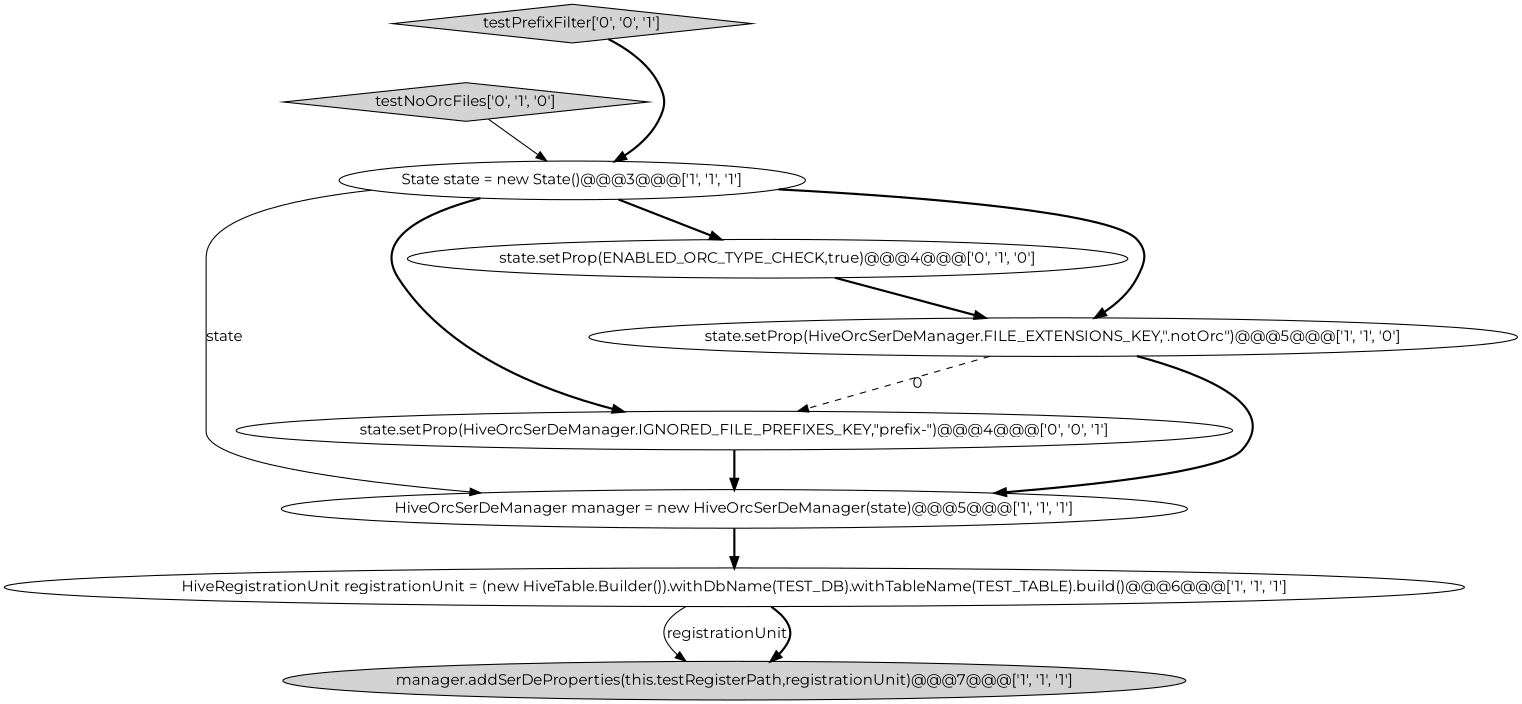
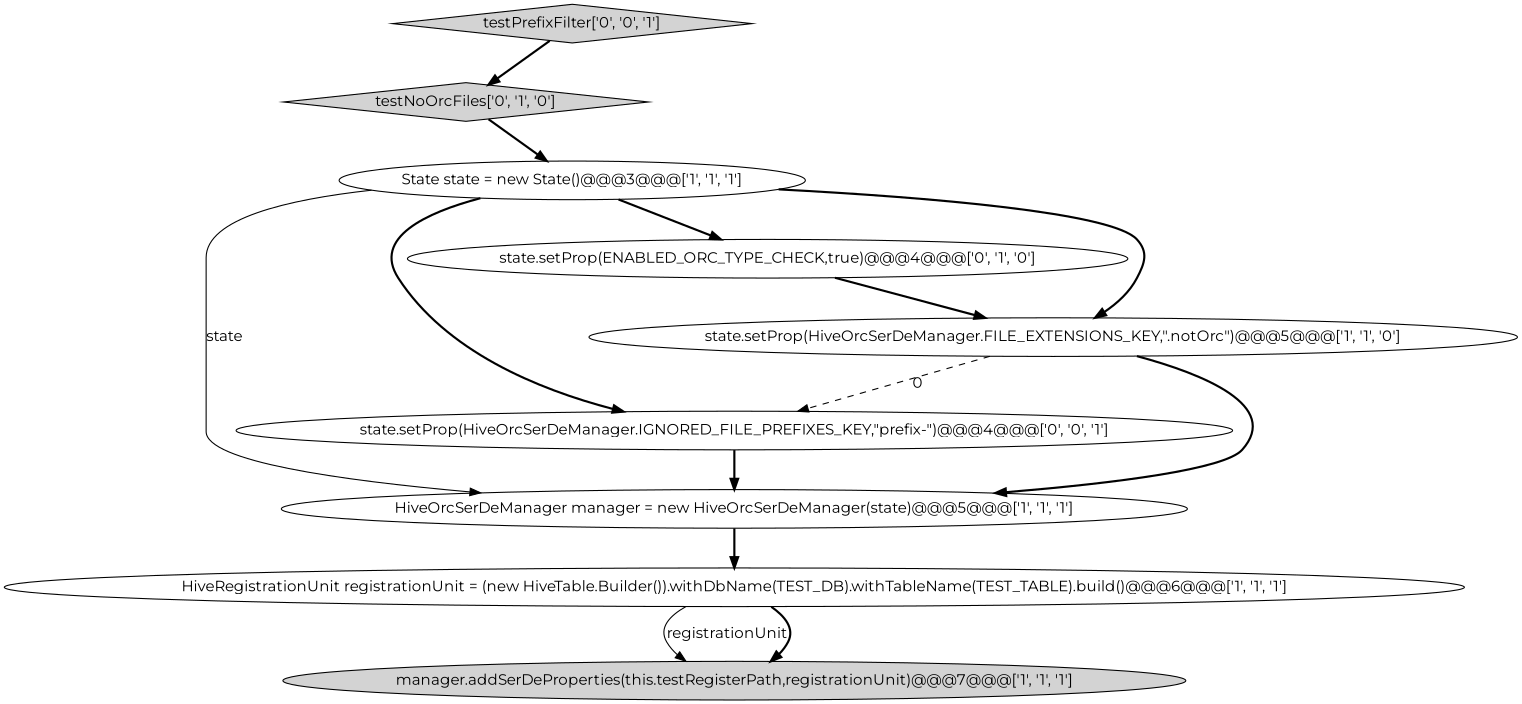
(663, 93) -> (524, 60)
(513, 137) -> (513, 137)
